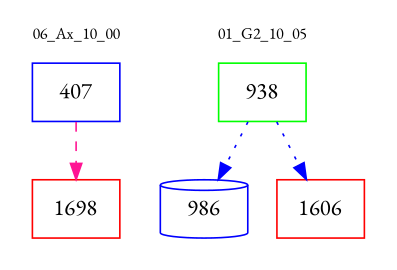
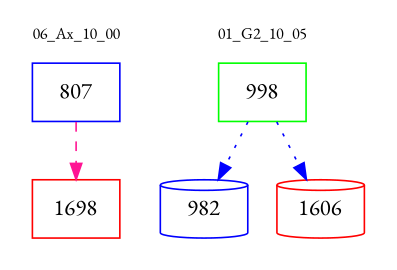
(76, 92) -> (76, 92)
(262, 92) -> (262, 92)
(204, 209) -> (204, 209)
(321, 209) -> (321, 209)
